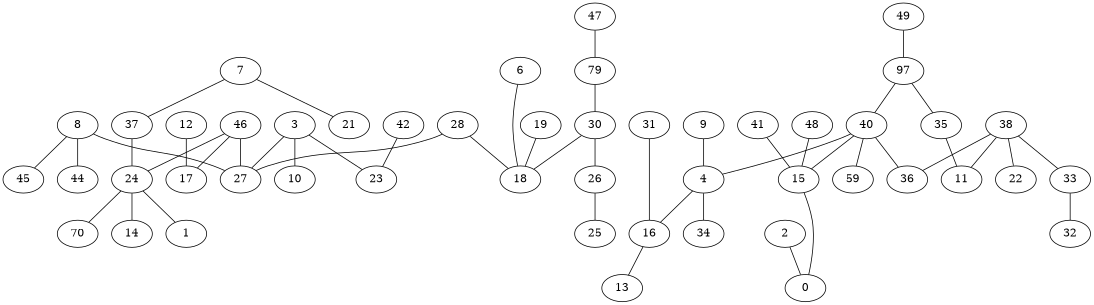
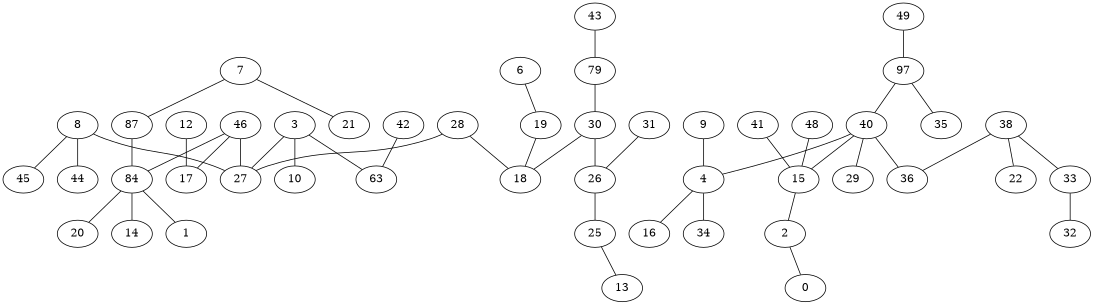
(595, 17) -> (595, 17)
(132, 125) -> (132, 125)
(513, 125) -> (531, 98)
(132, 179) -> (132, 179)
(376, 179) -> (376, 179)
(649, 179) -> (622, 152)
(853, 179) -> (853, 179)
(962, 179) -> none
(813, 233) -> (792, 207)
(78, 234) -> (78, 234)
(636, 261) -> (609, 261)
